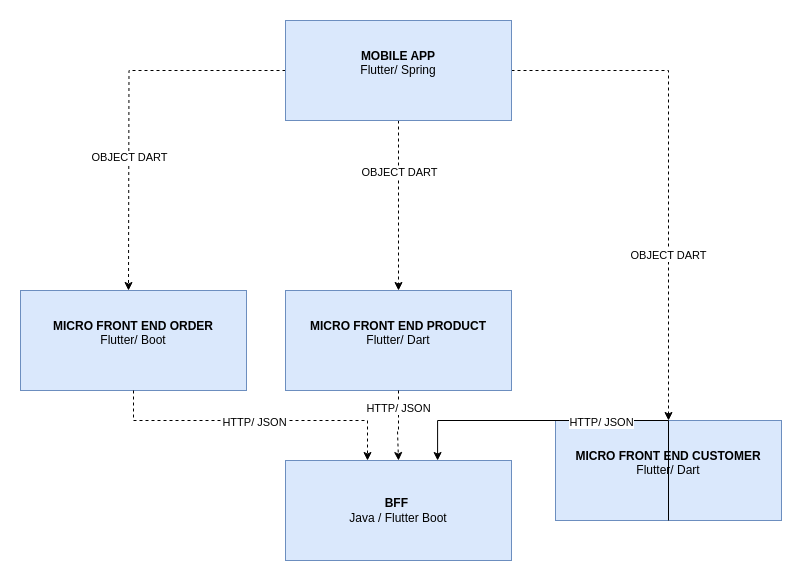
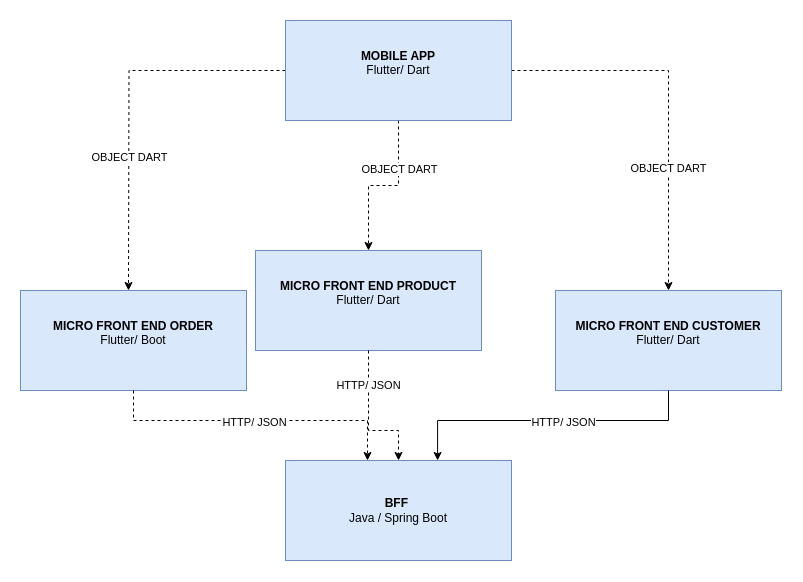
(399, 71) -> (399, 71)
(399, 341) -> (369, 301)
(669, 471) -> (669, 341)
(399, 511) -> (399, 511)
